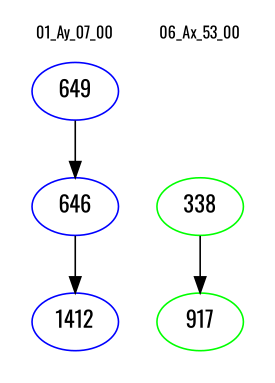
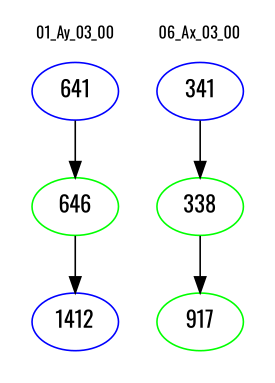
(75, 34) -> (75, 34)
(200, 34) -> (200, 34)
(75, 91) -> (75, 91)
none -> (200, 91)
(75, 207) -> (75, 207)
